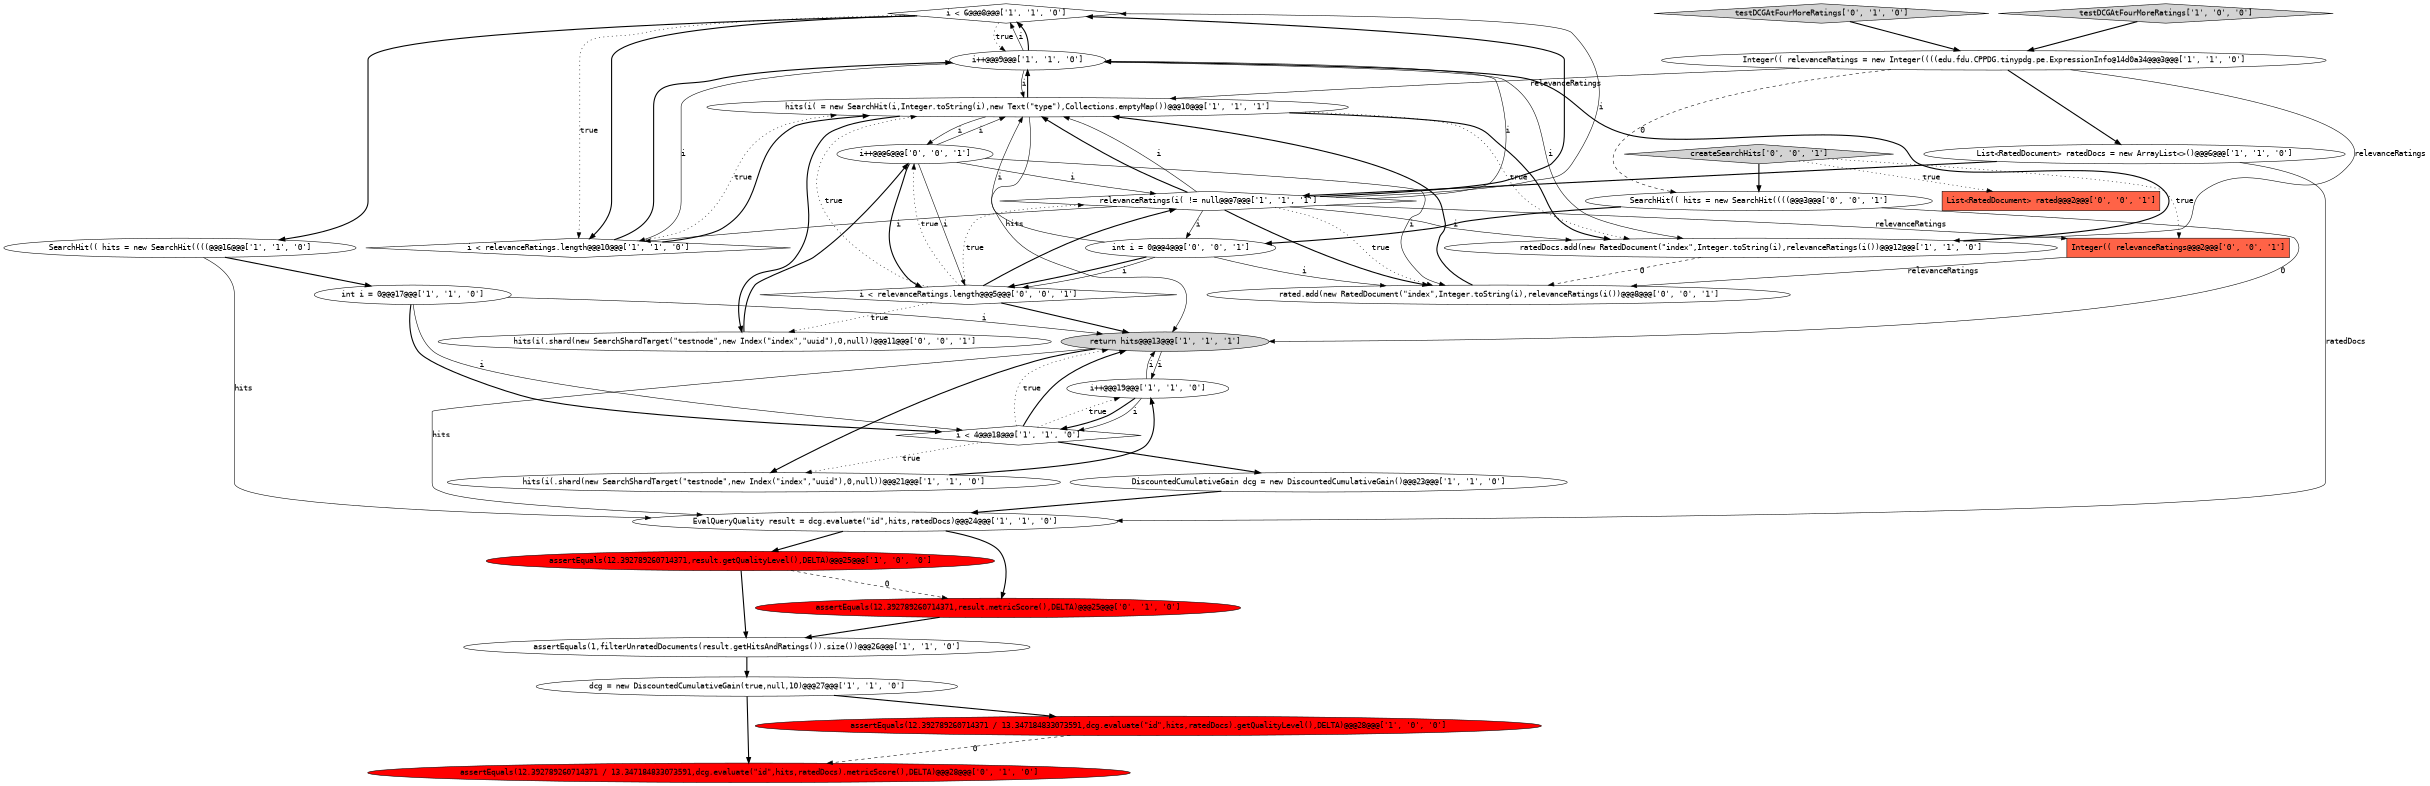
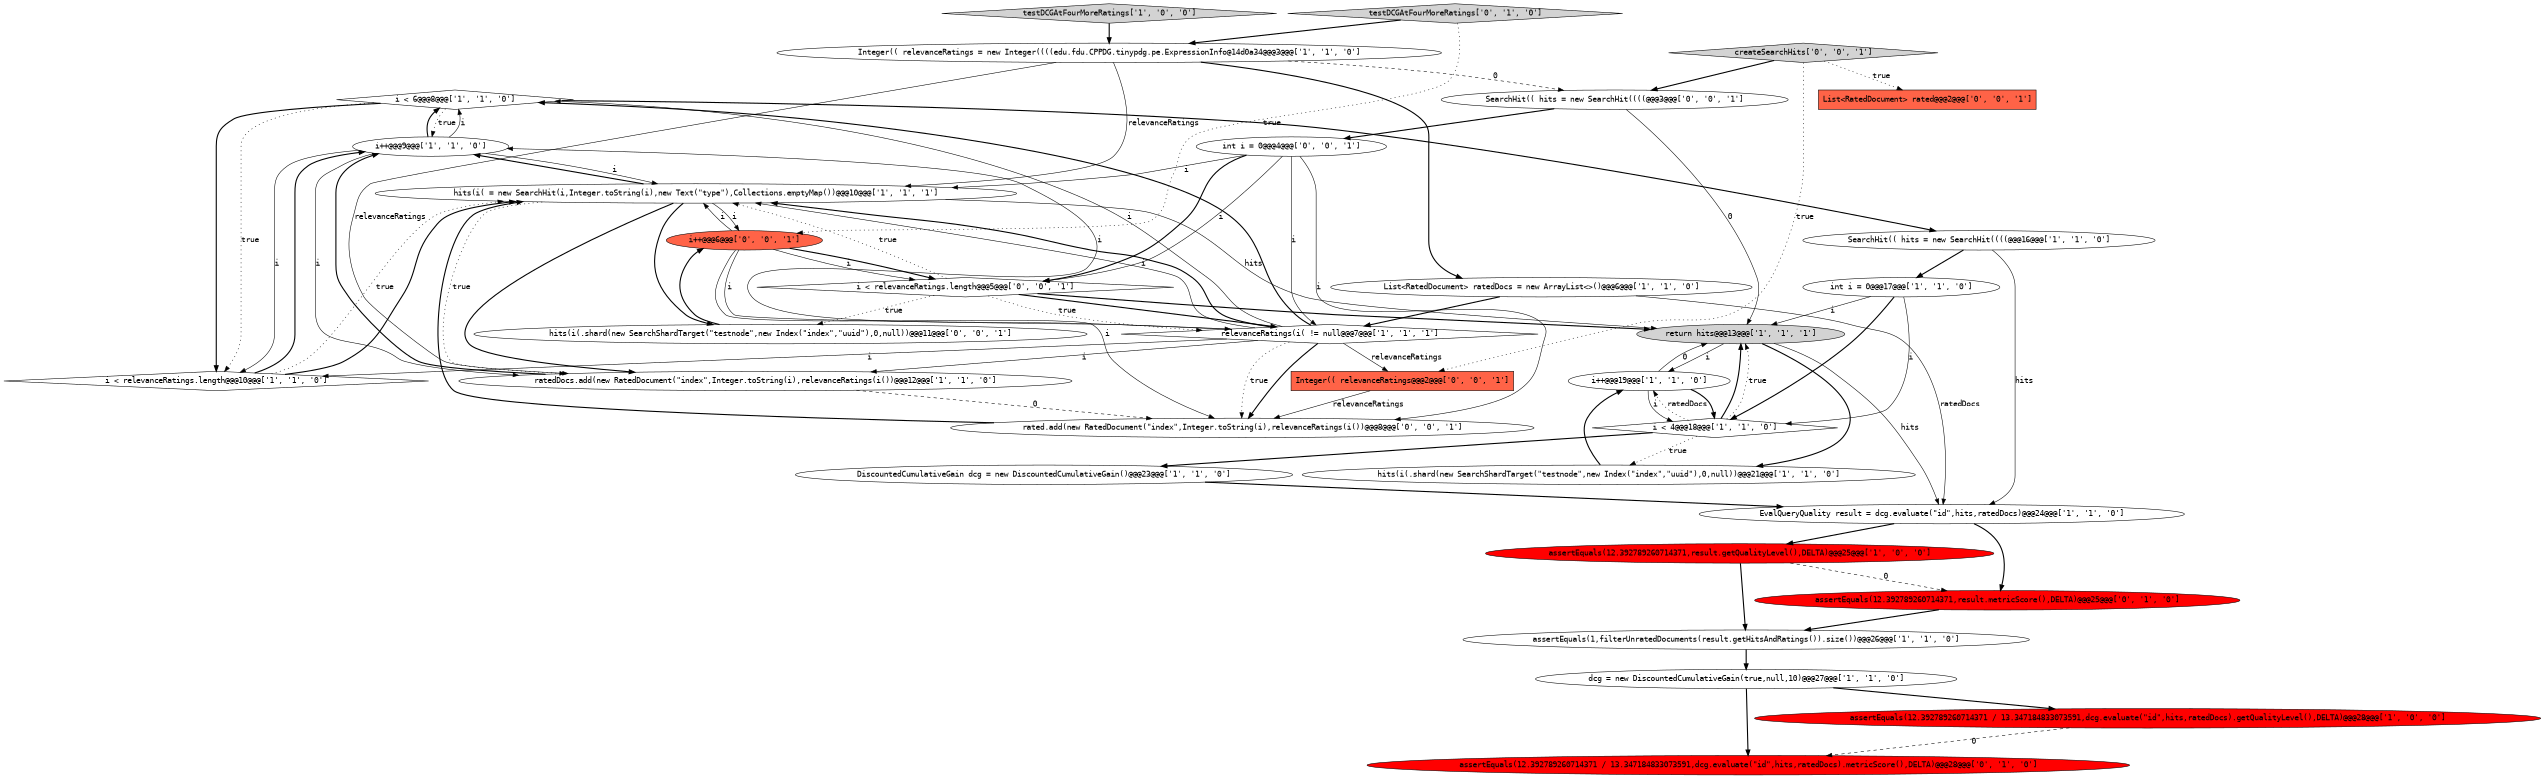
(915, 154) -> (744, 240)
(1196, 222) -> (1291, 242)
(922, 233) -> (1168, 191)
(1151, 365) -> (1685, 358)
(1098, 412) -> (1687, 404)
